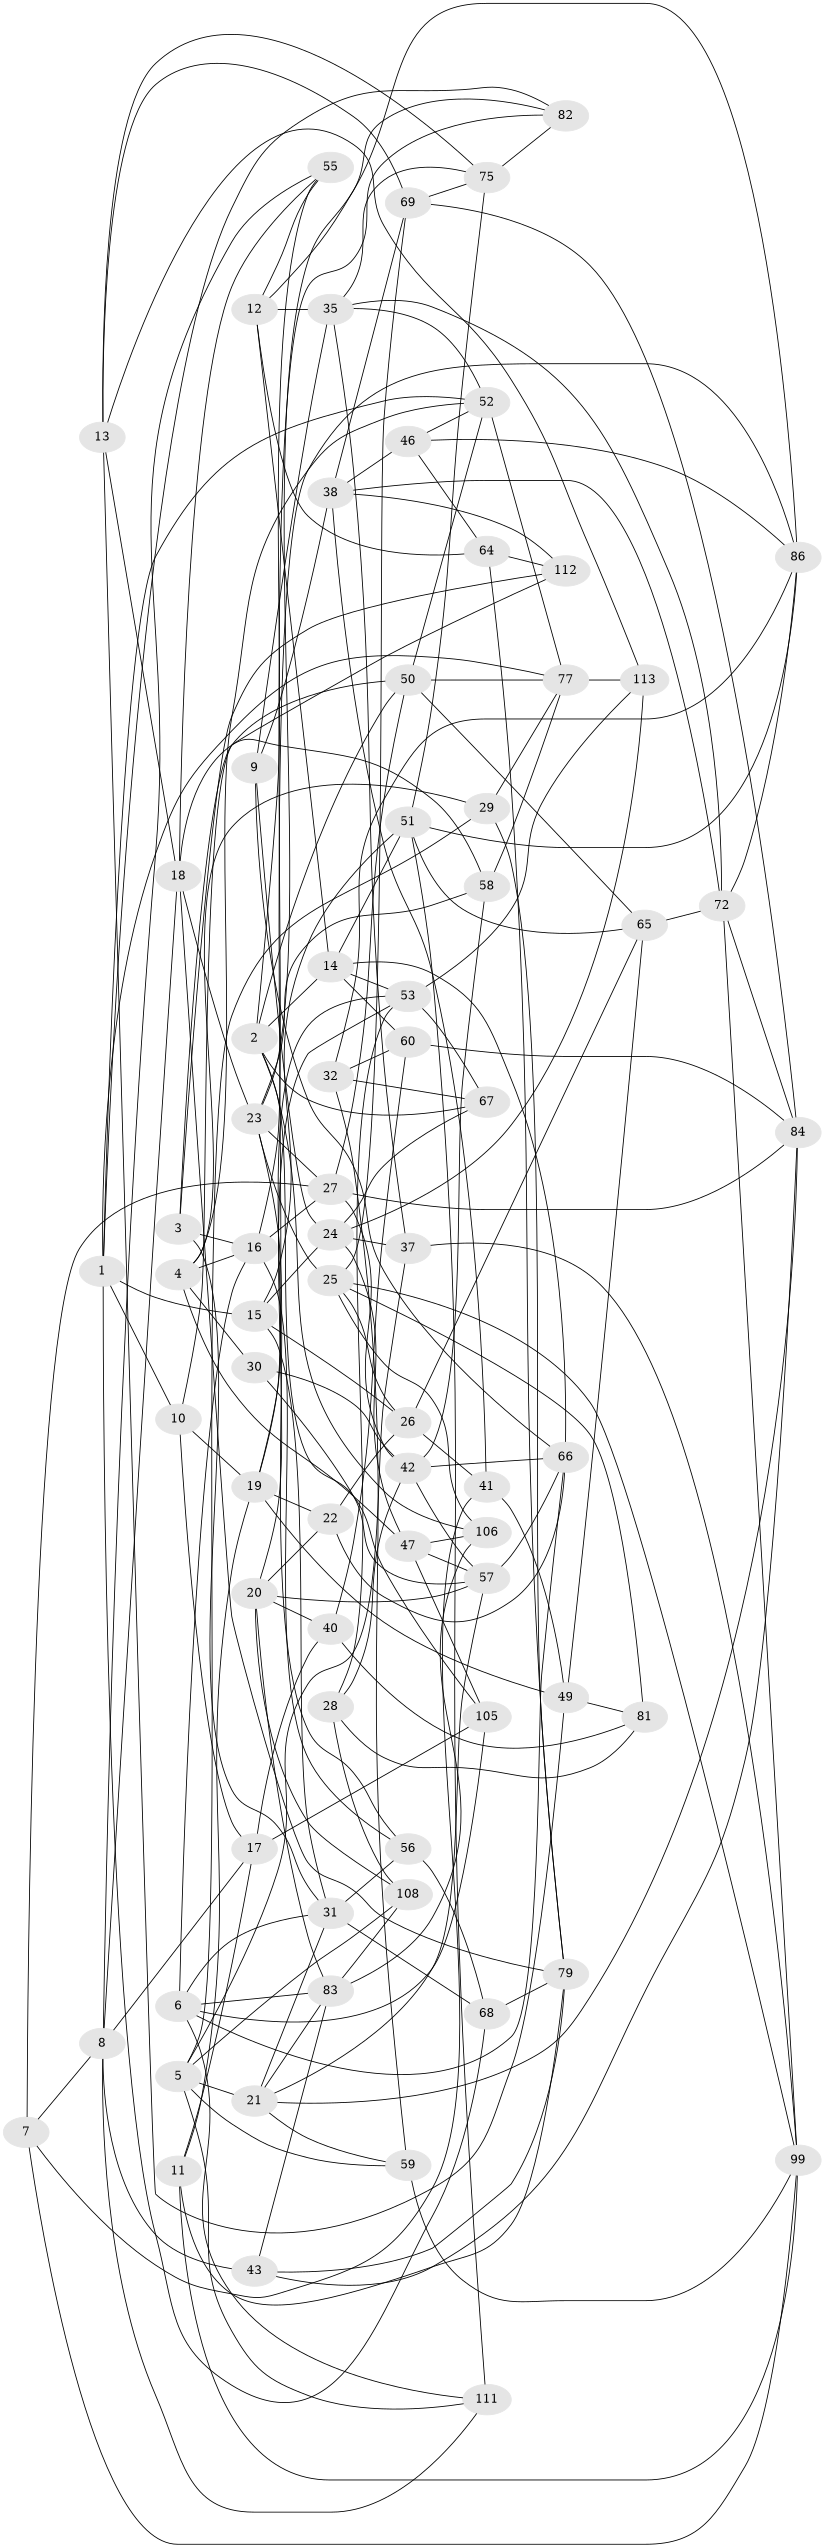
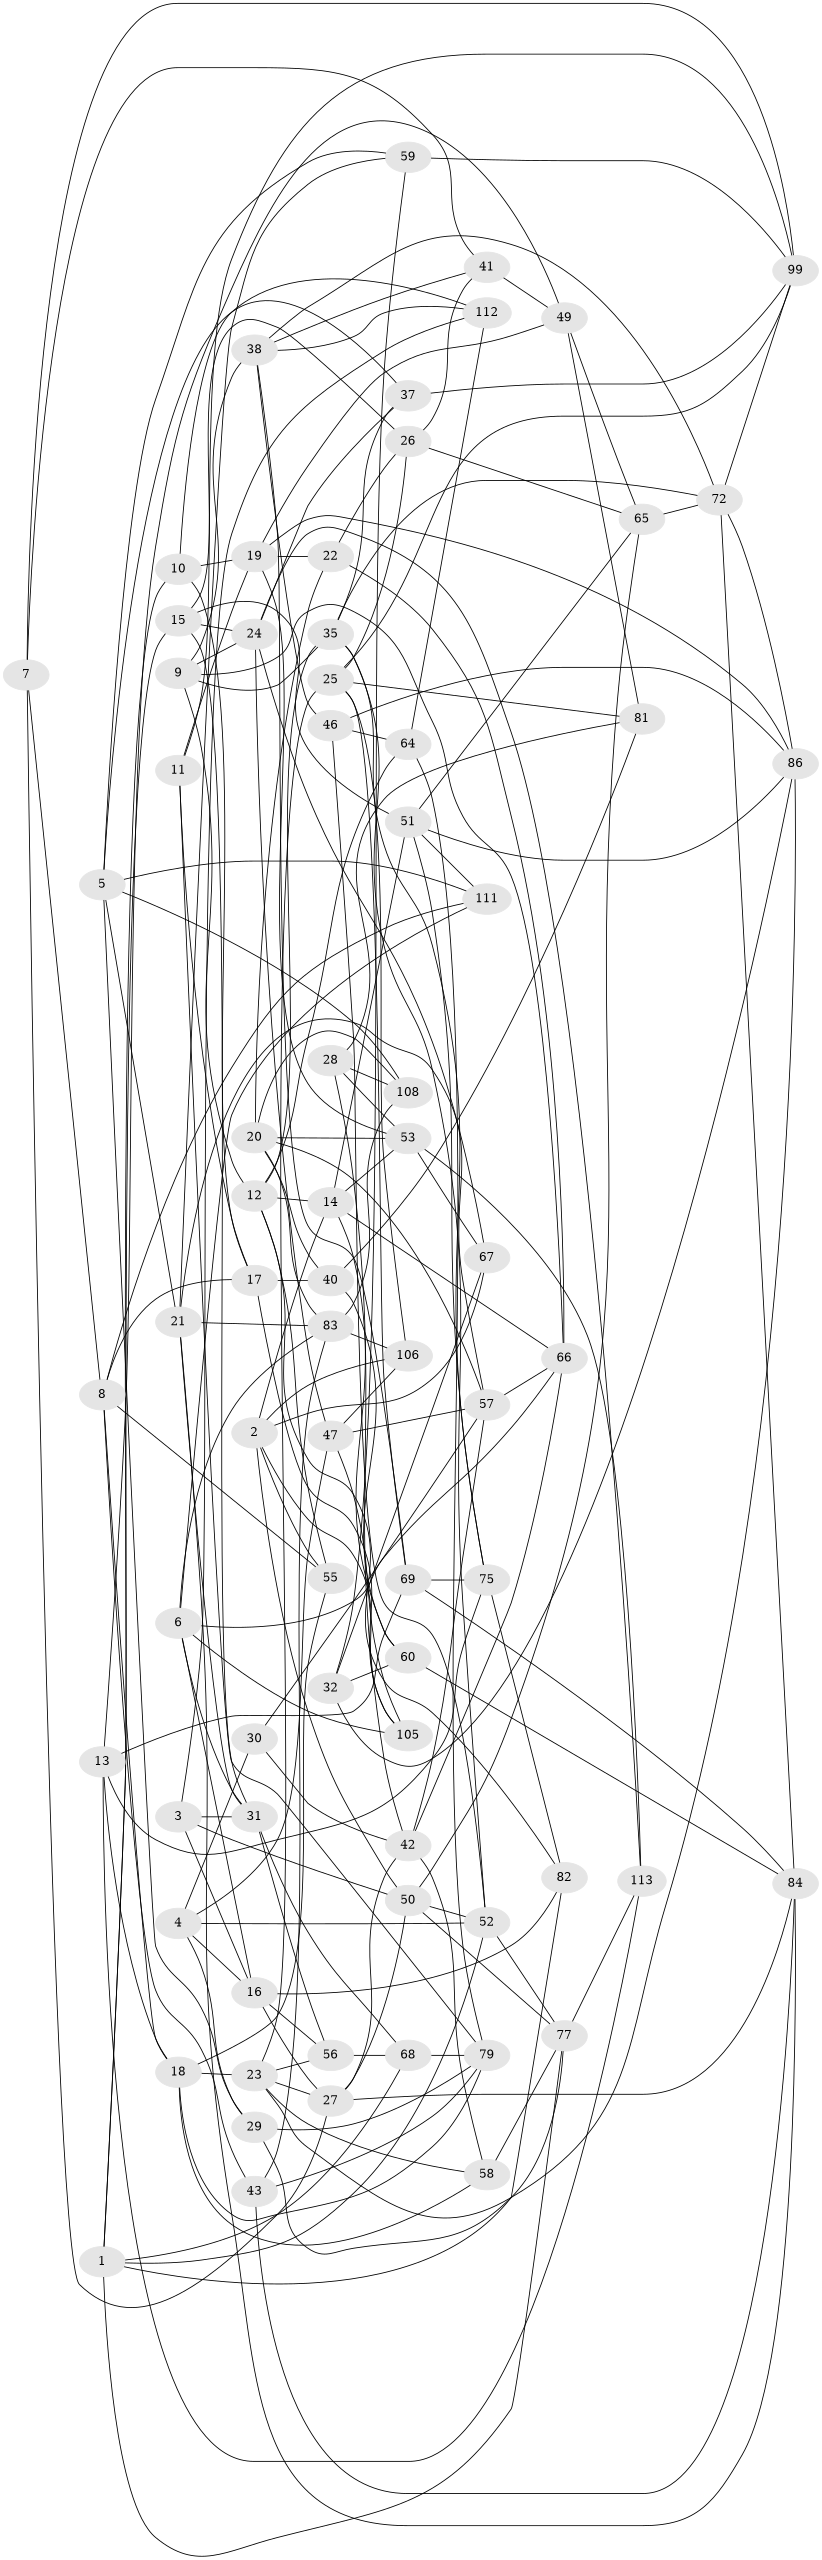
none -> (209, 937)
